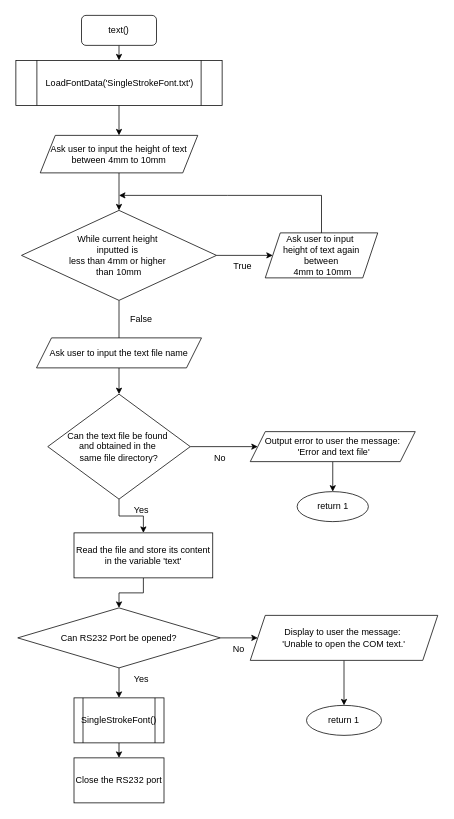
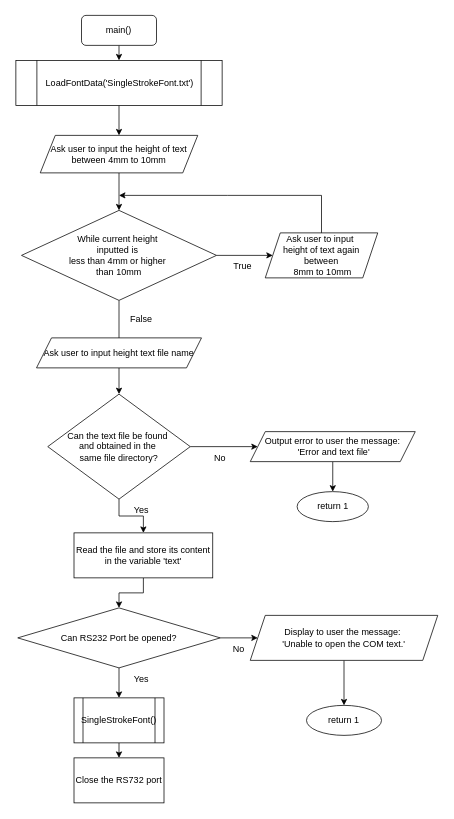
(119, 30) -> (119, 30)
(321, 255) -> (321, 255)
(119, 353) -> (119, 353)
(119, 780) -> (119, 780)
